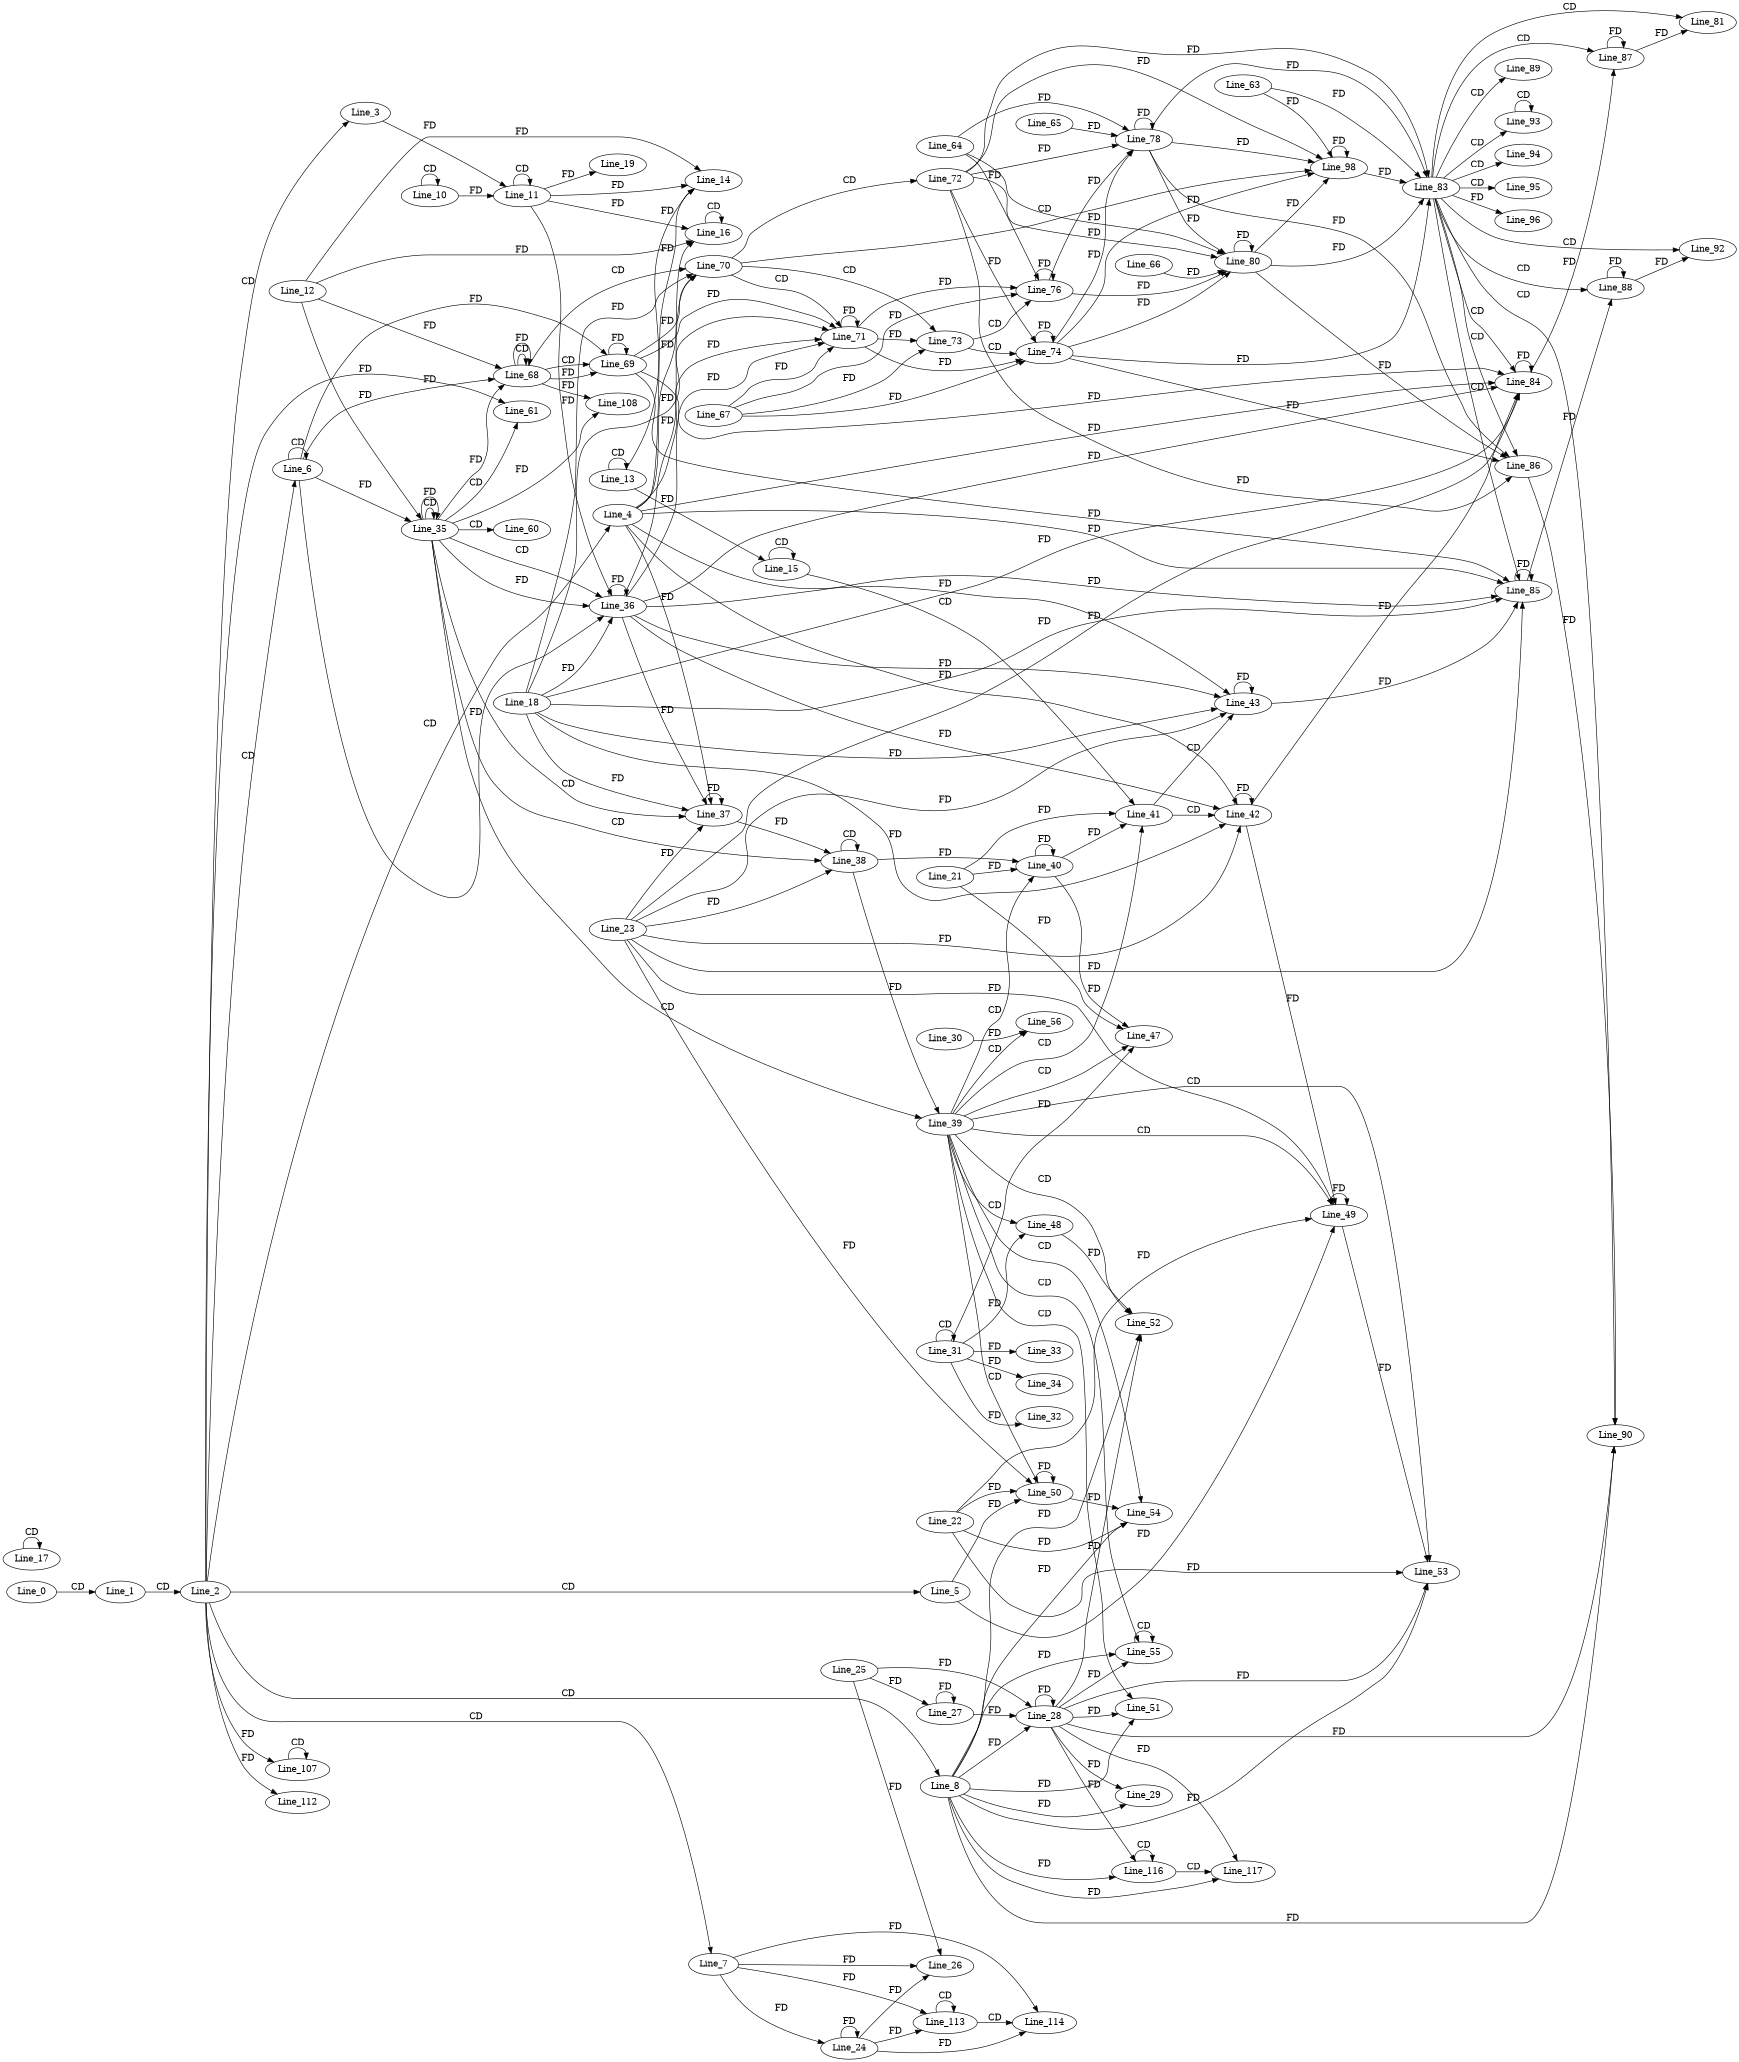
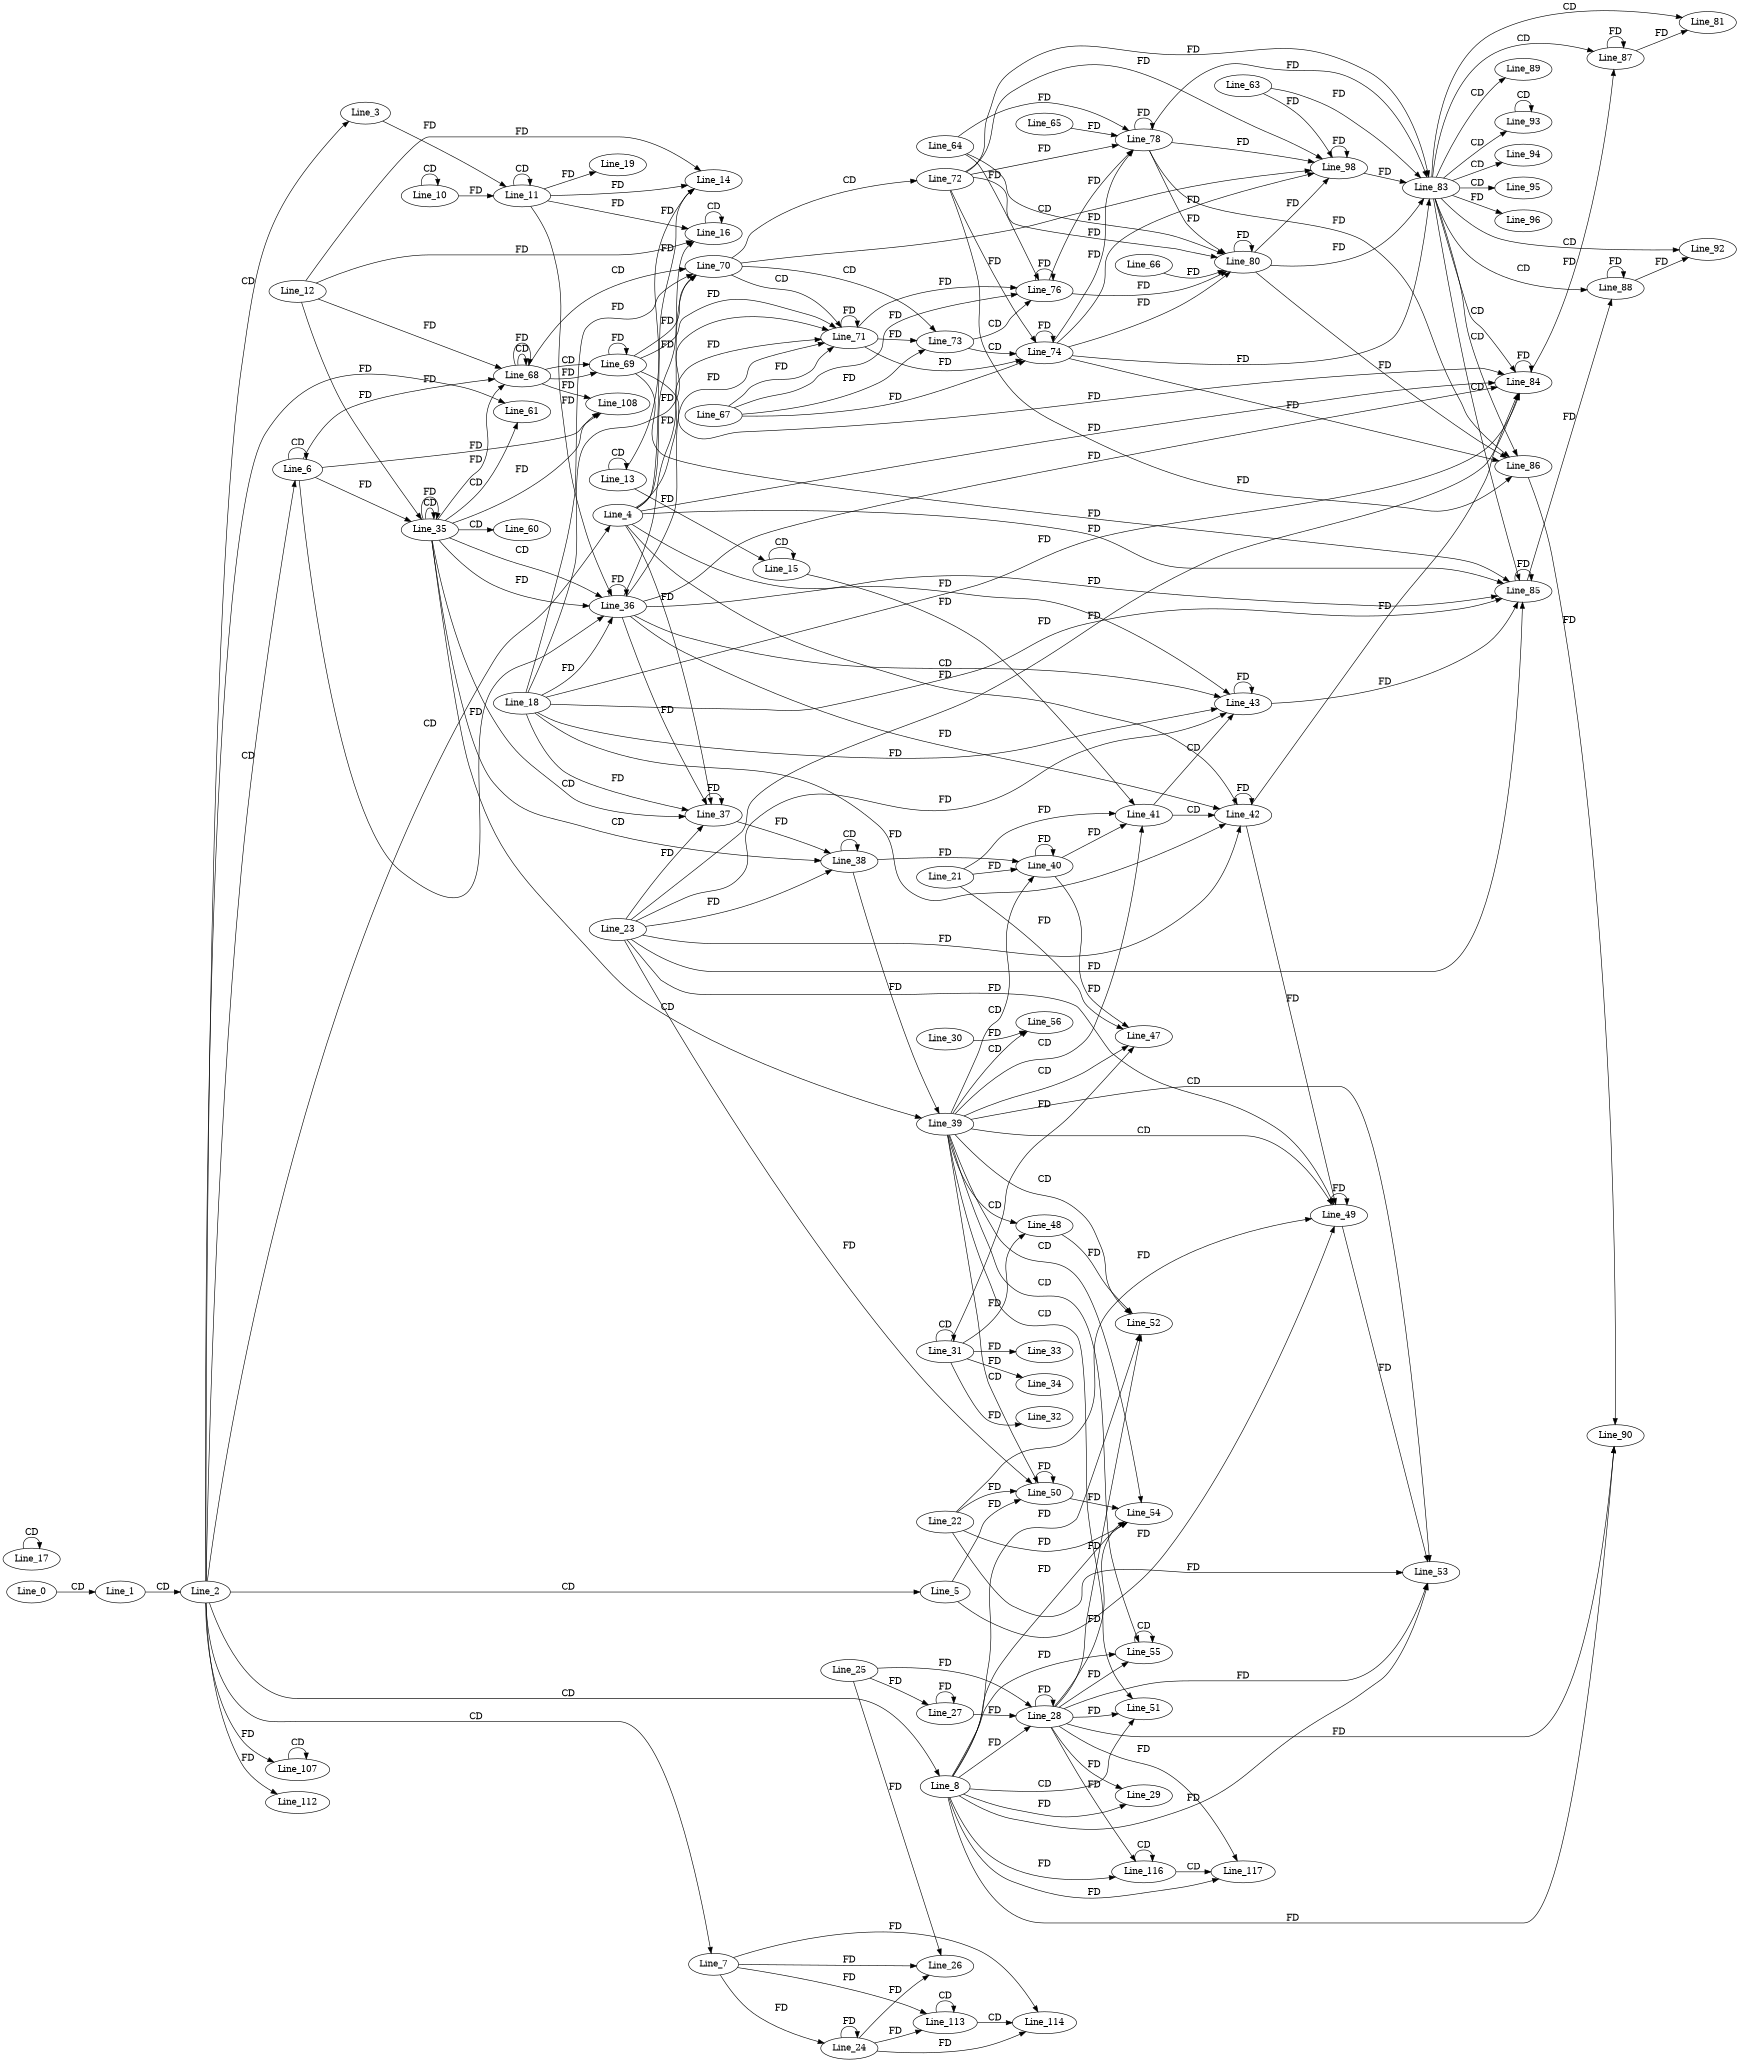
(417, 314) -> (462, 452)
(945, 603) -> (945, 603)
(945, 664) -> (945, 664)
(1599, 785) -> none
none -> (1099, 1629)
(1044, 1785) -> (1044, 1785)
